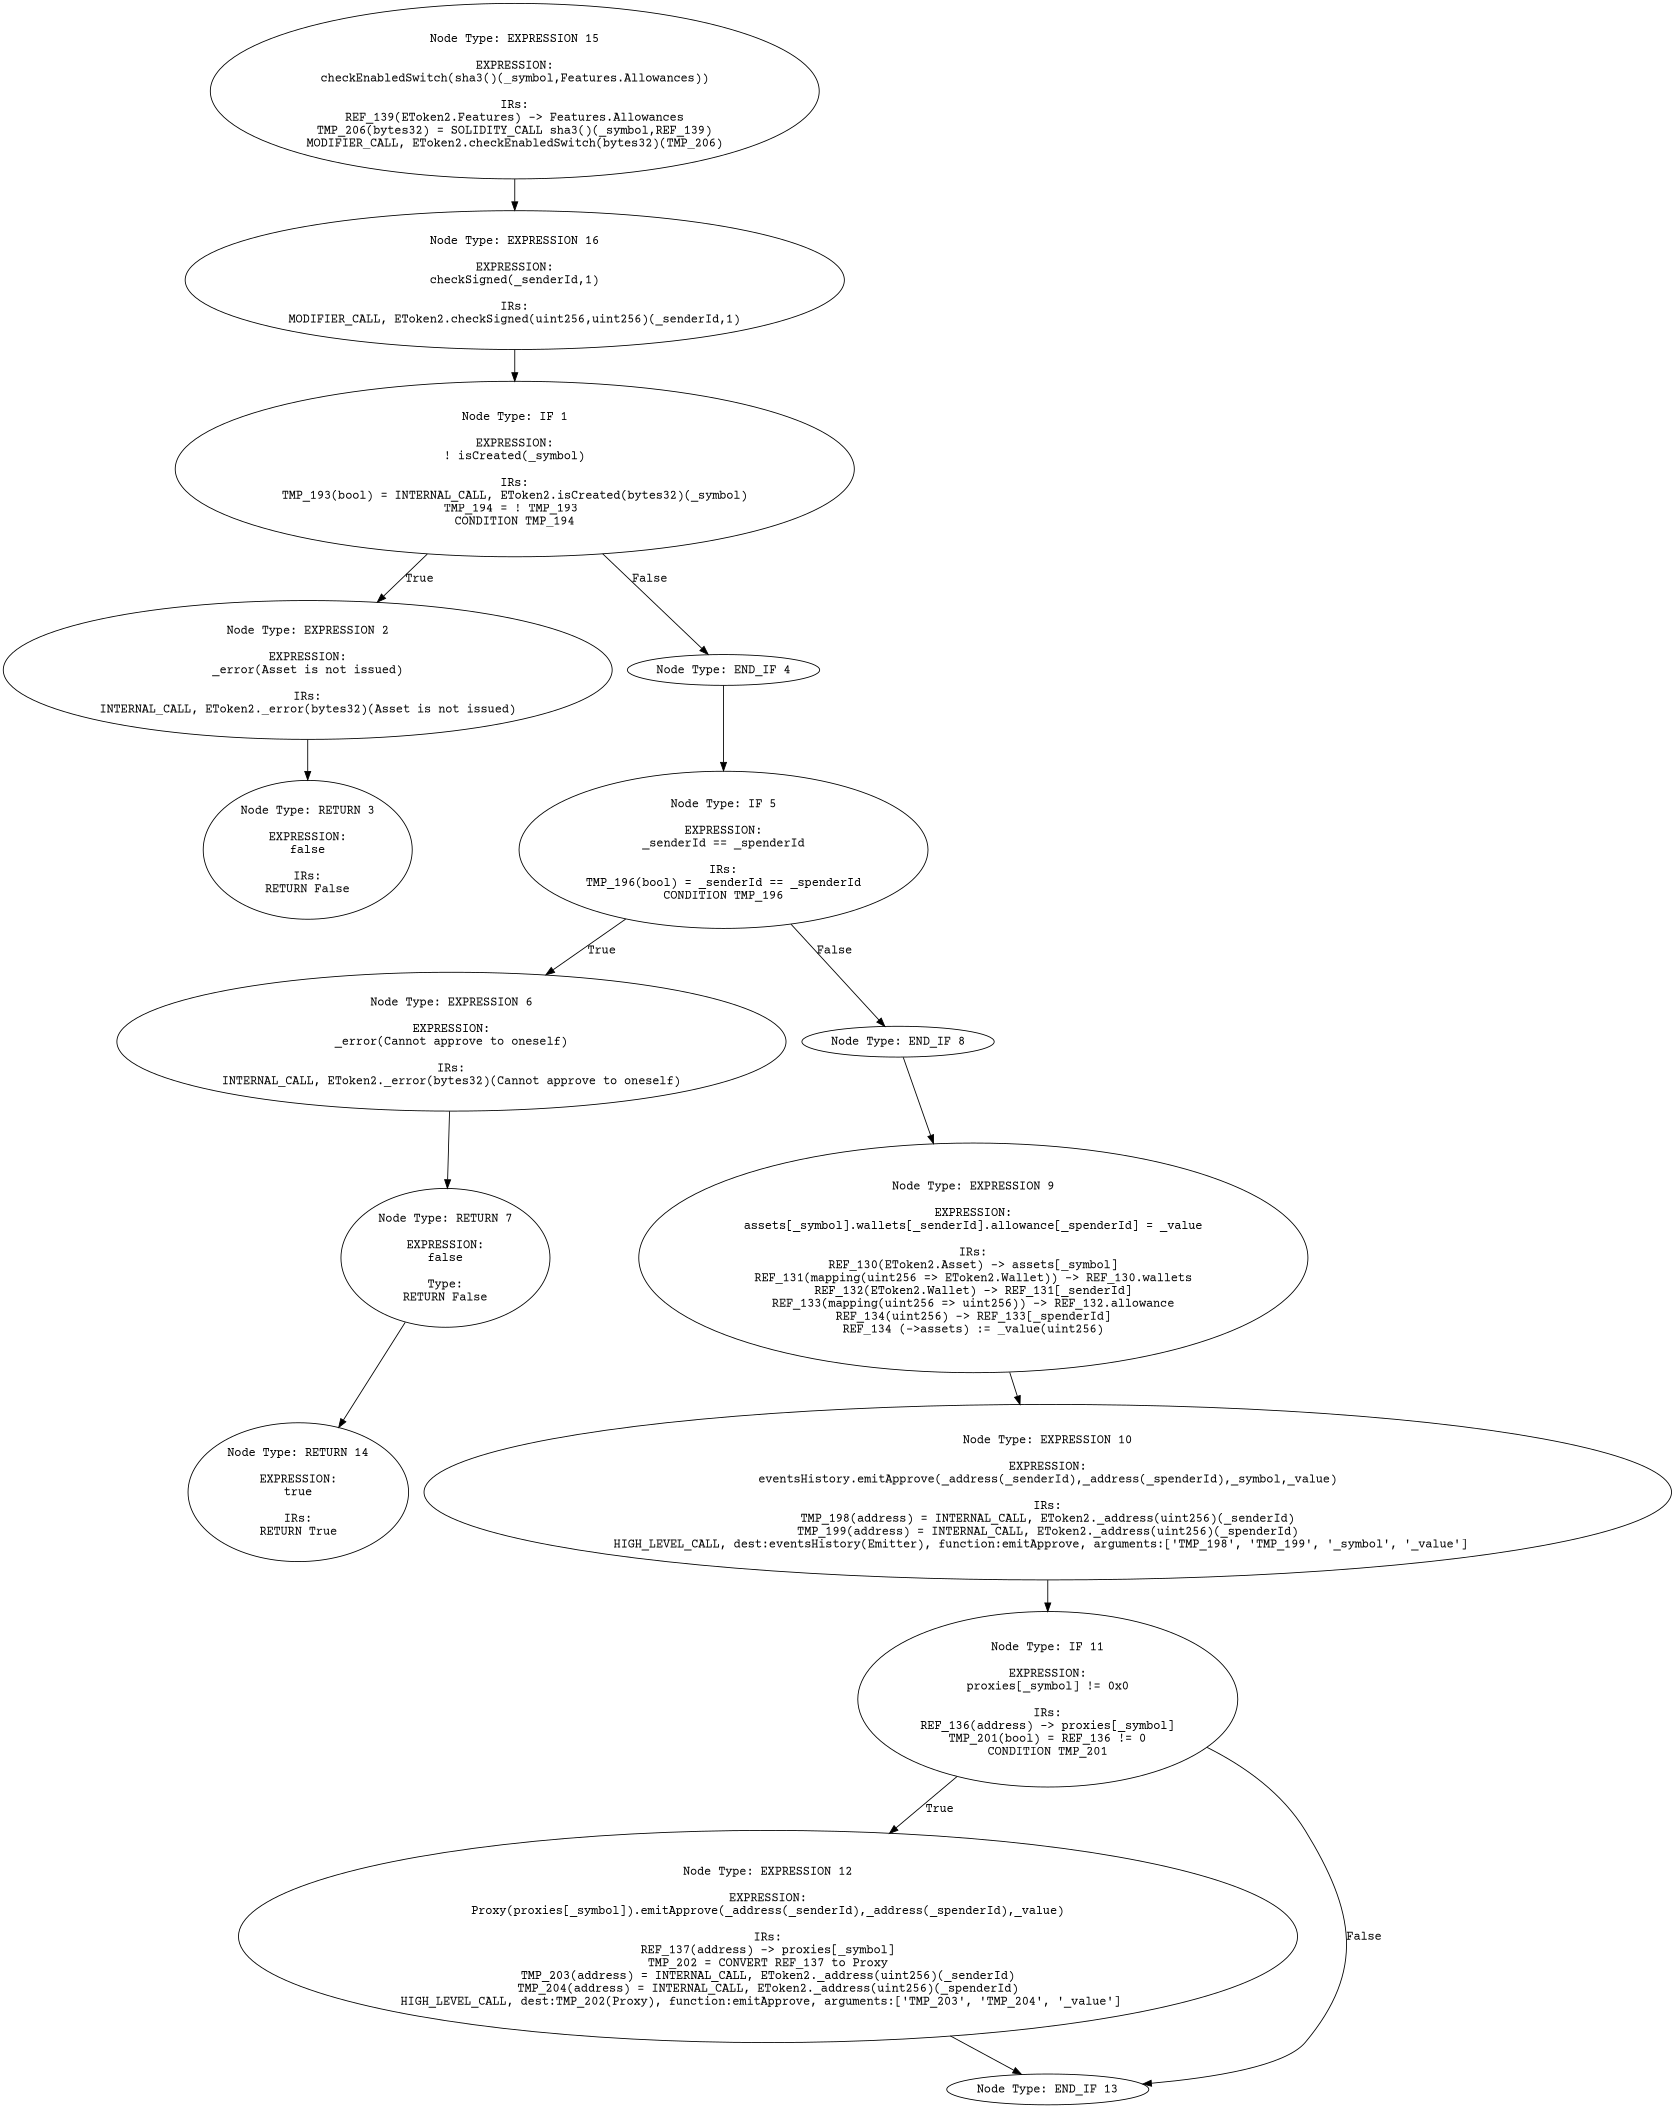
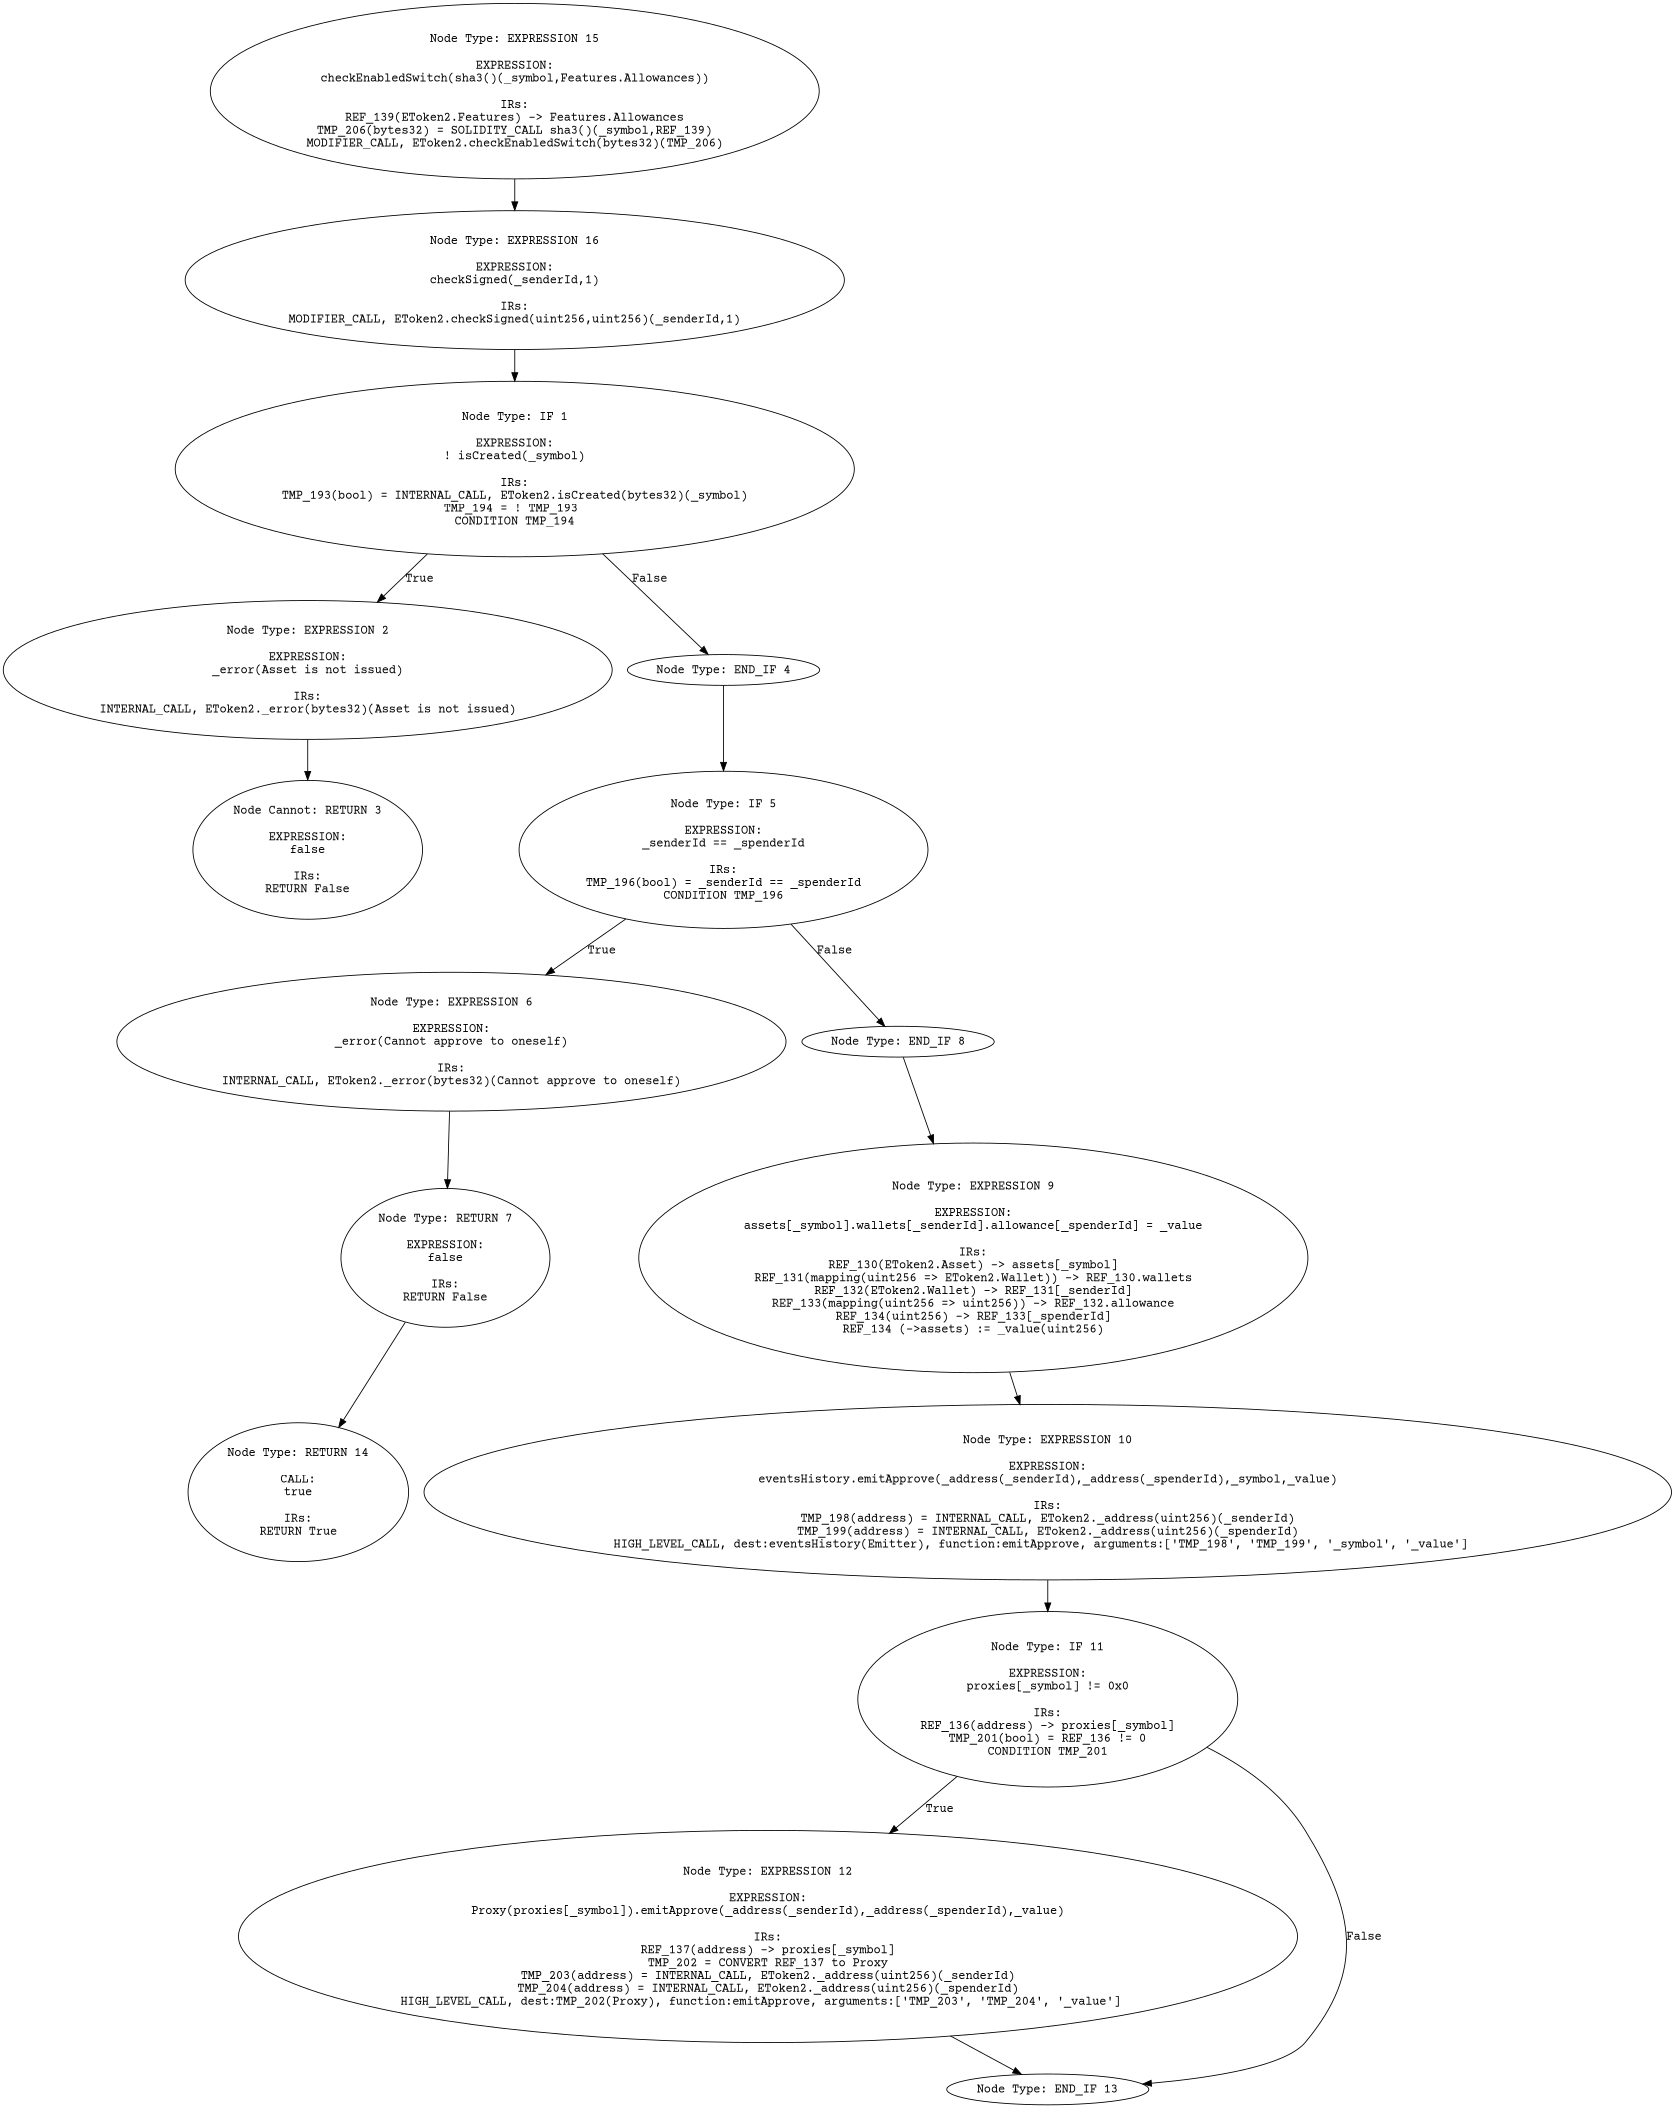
(308, 850) -> (308, 850)
(445, 1258) -> (445, 1258)
(298, 1492) -> (298, 1492)
